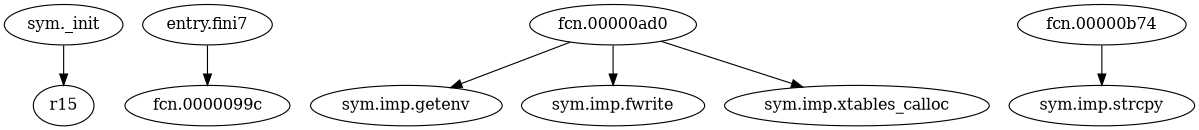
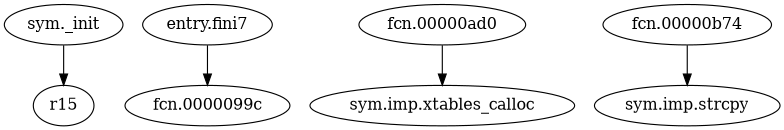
(406, 106) -> none
(613, 106) -> none
